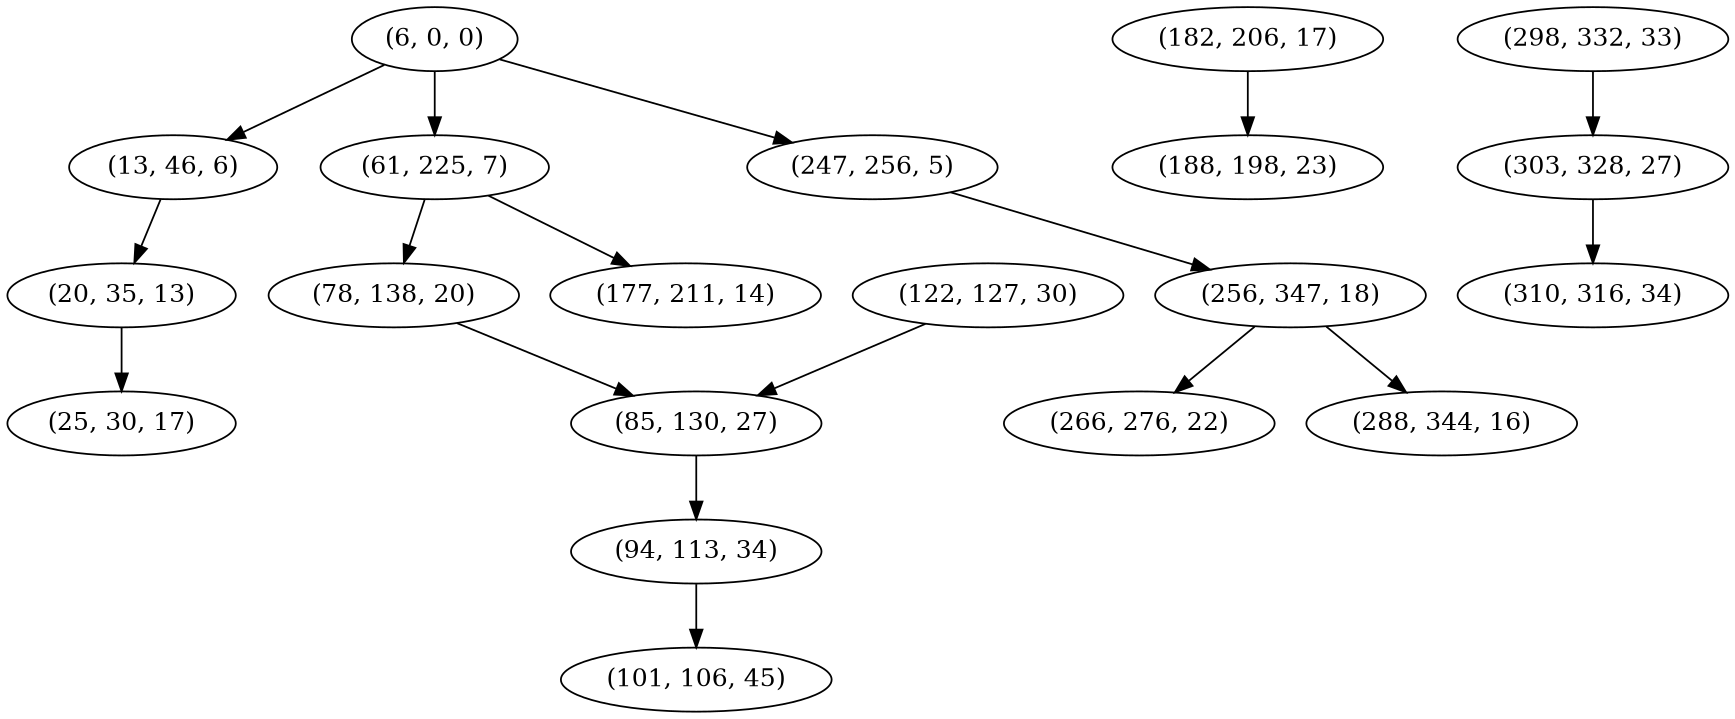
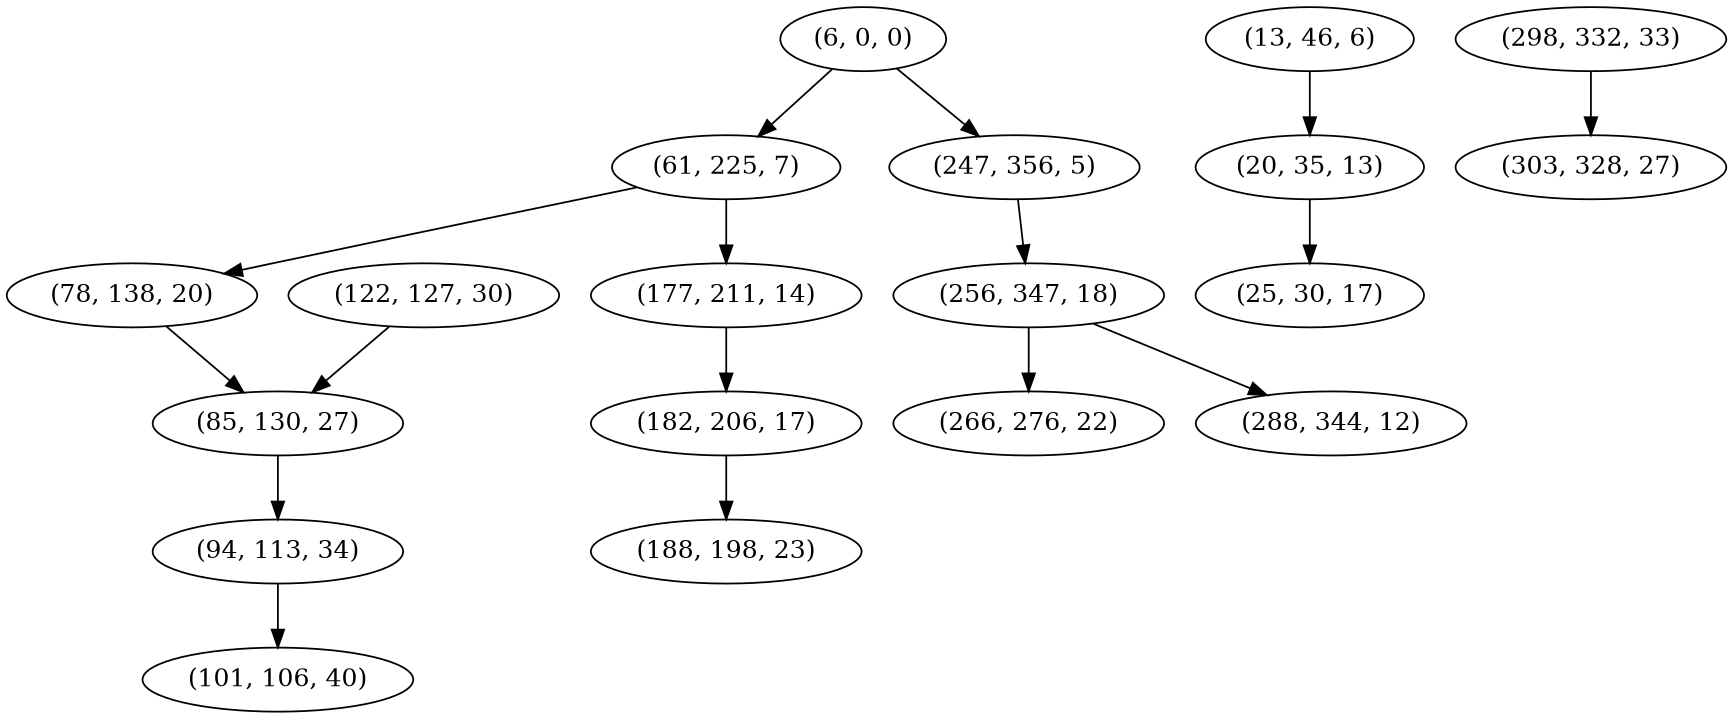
(314, 98) -> none
(872, 167) -> (1014, 167)
(1593, 295) -> none
none -> (726, 351)
(1442, 423) -> (1331, 423)
(696, 680) -> (278, 680)
